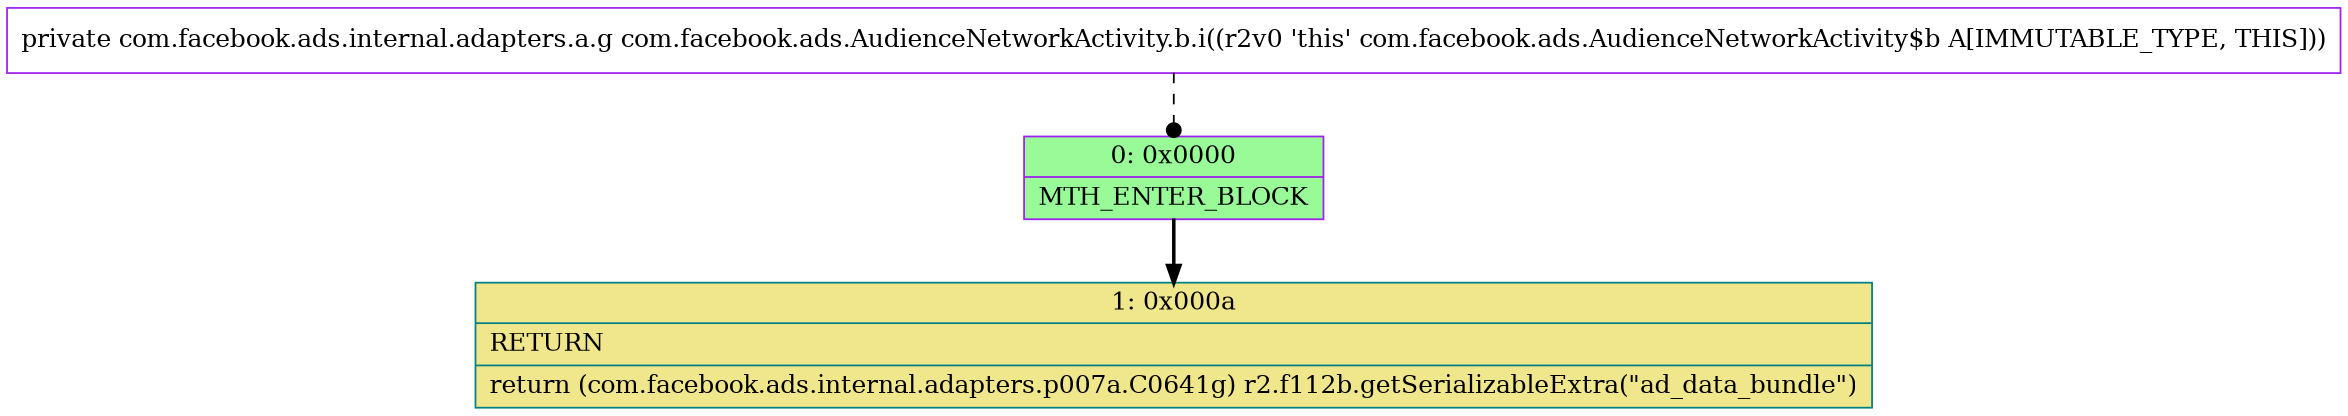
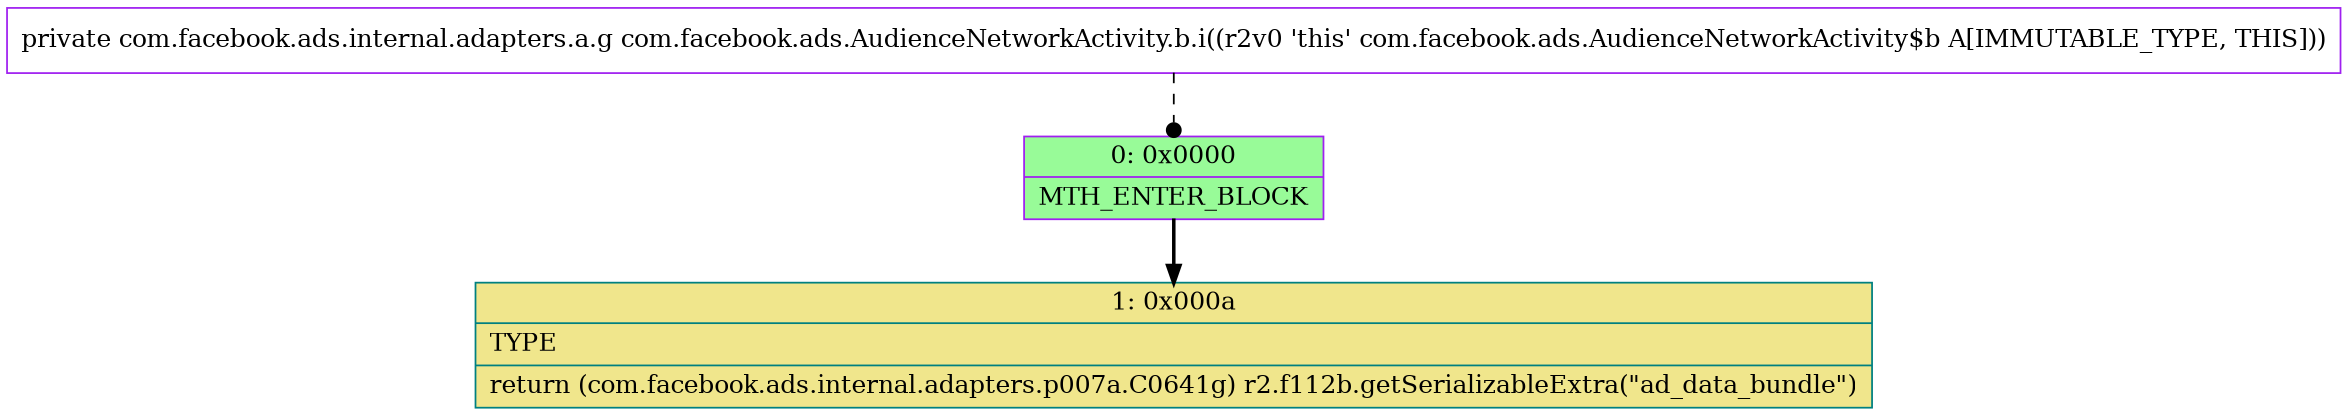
(547, 343) -> (524, 343)
